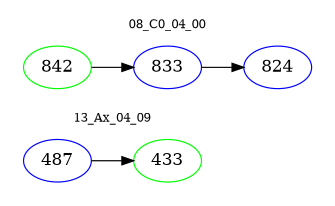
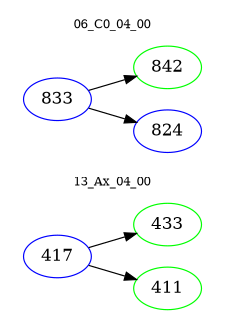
(168, 25) -> (113, 25)
(107, 67) -> (107, 85)
(113, 119) -> (113, 183)
(57, 161) -> (57, 256)
none -> (168, 288)
